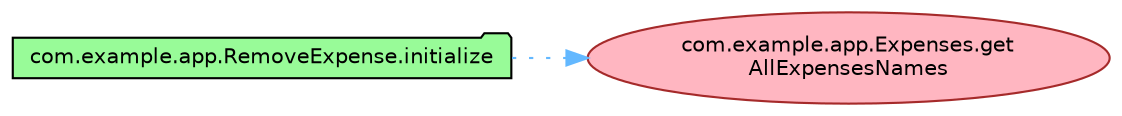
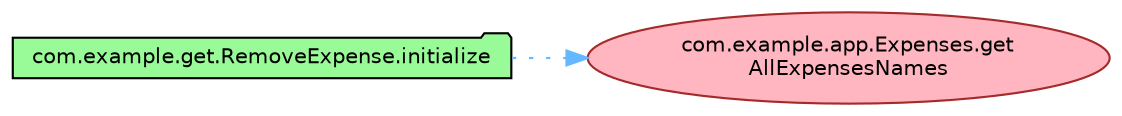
(262, 58) -> (262, 58)
